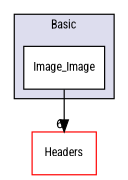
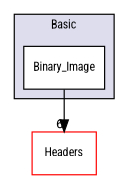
(64, 68) -> (64, 68)
